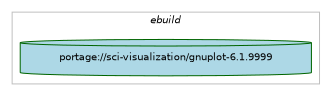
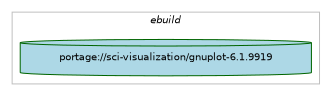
(166, 58) -> (166, 58)
